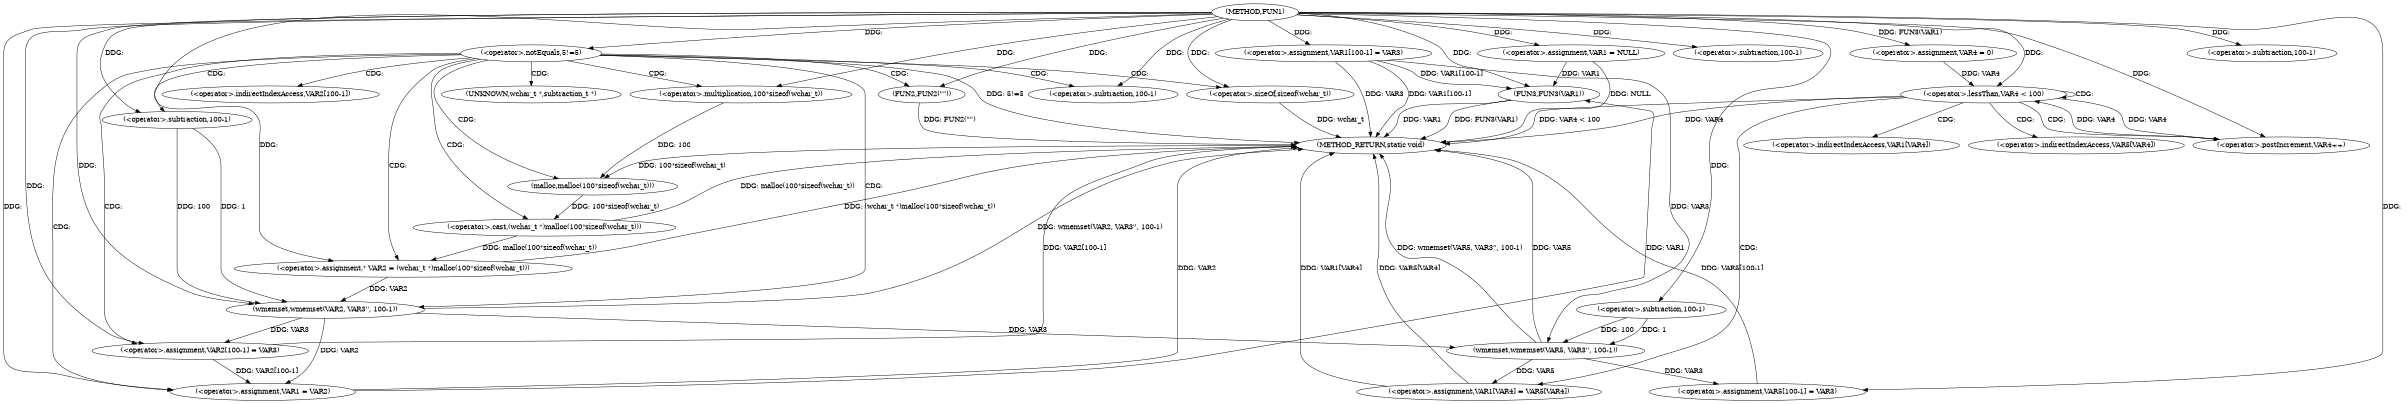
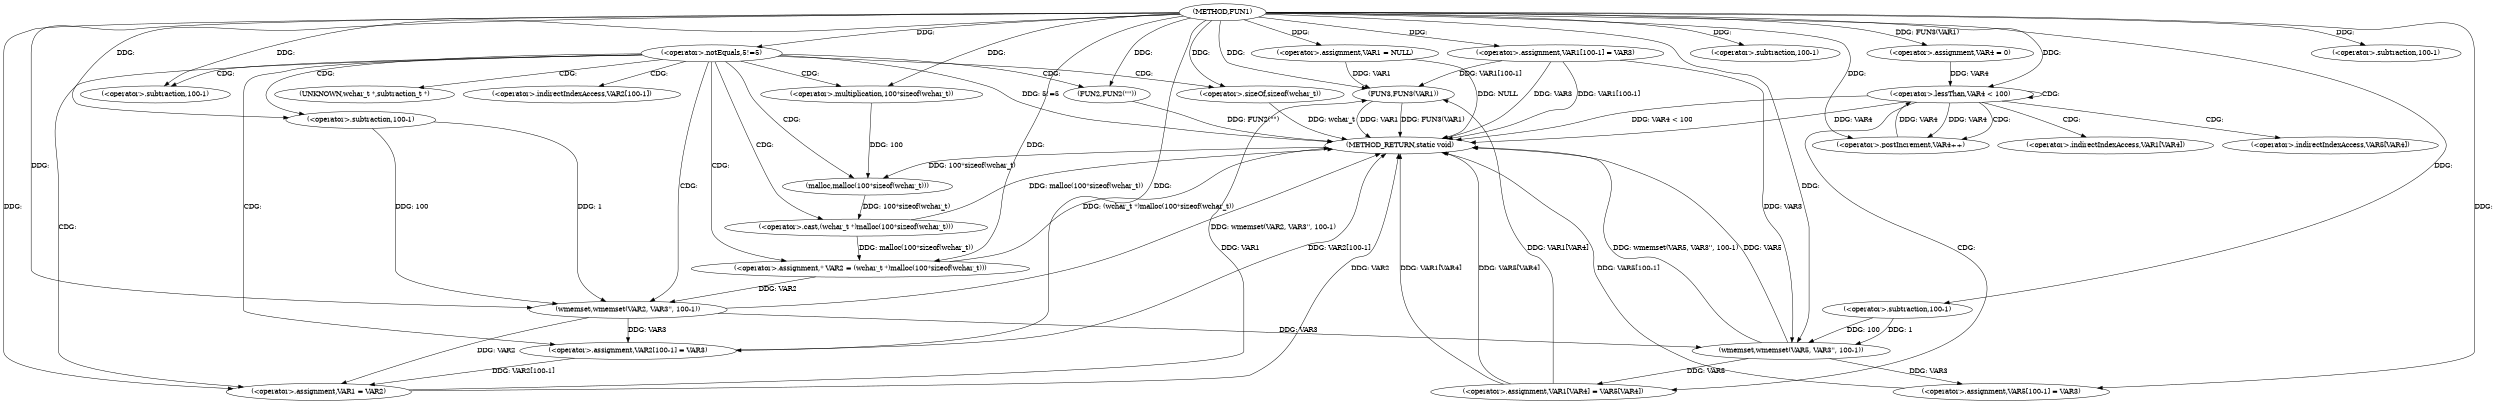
none -> (1652, 41)
none -> (1517, 237)
